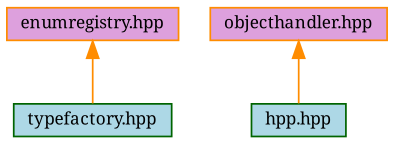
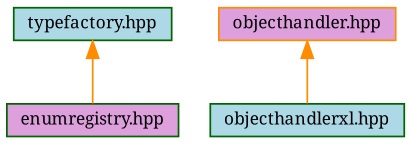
(93, 24) -> (93, 120)
(93, 81) -> (93, 81)
(299, 120) -> (307, 120)
